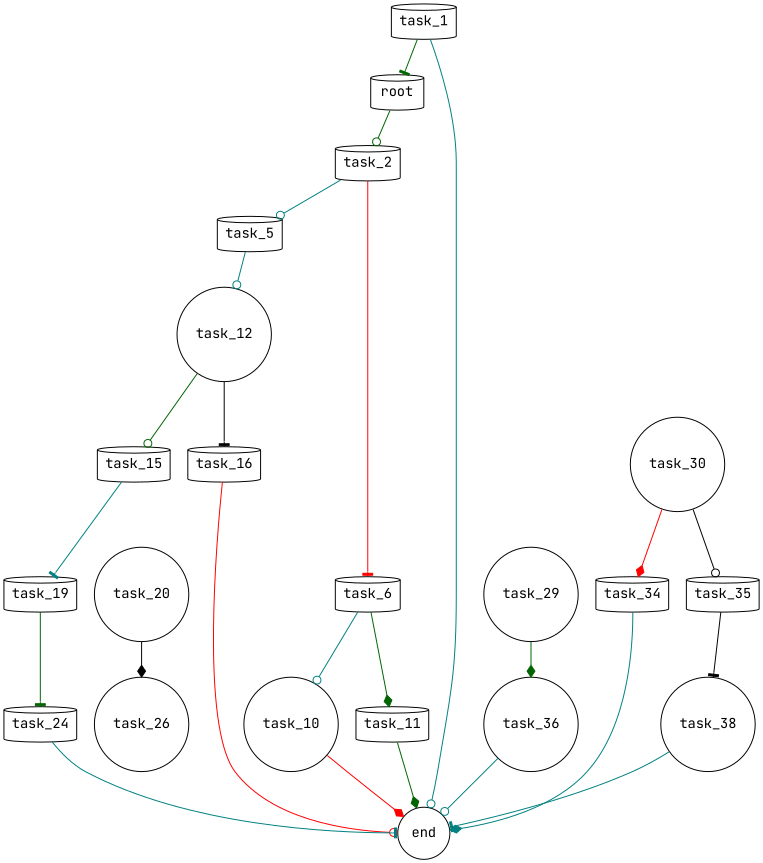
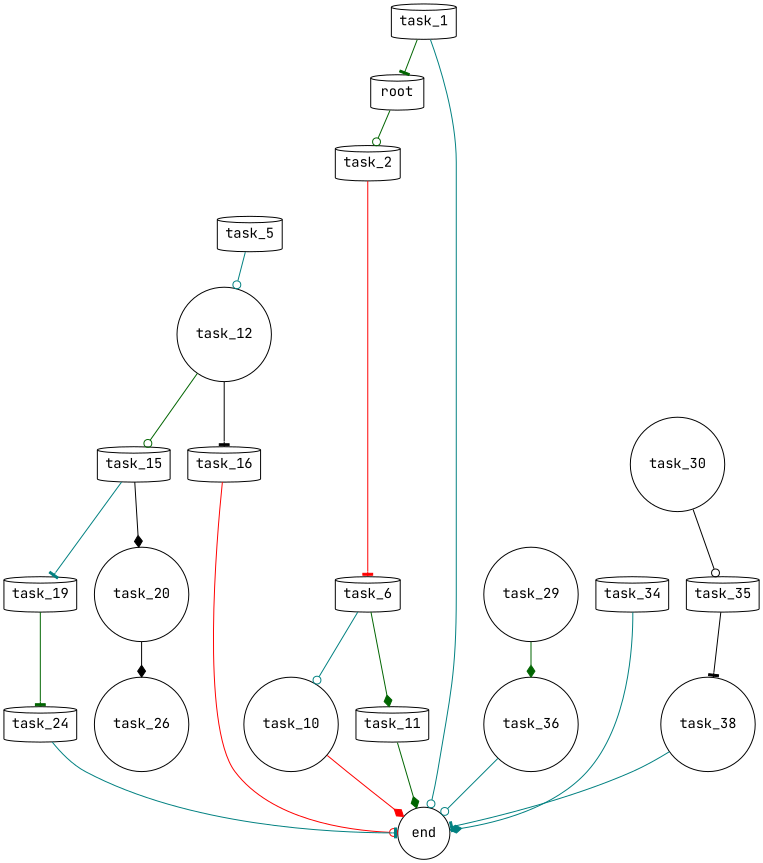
(312, 197) -> none
none -> (136, 509)
(652, 537) -> none
